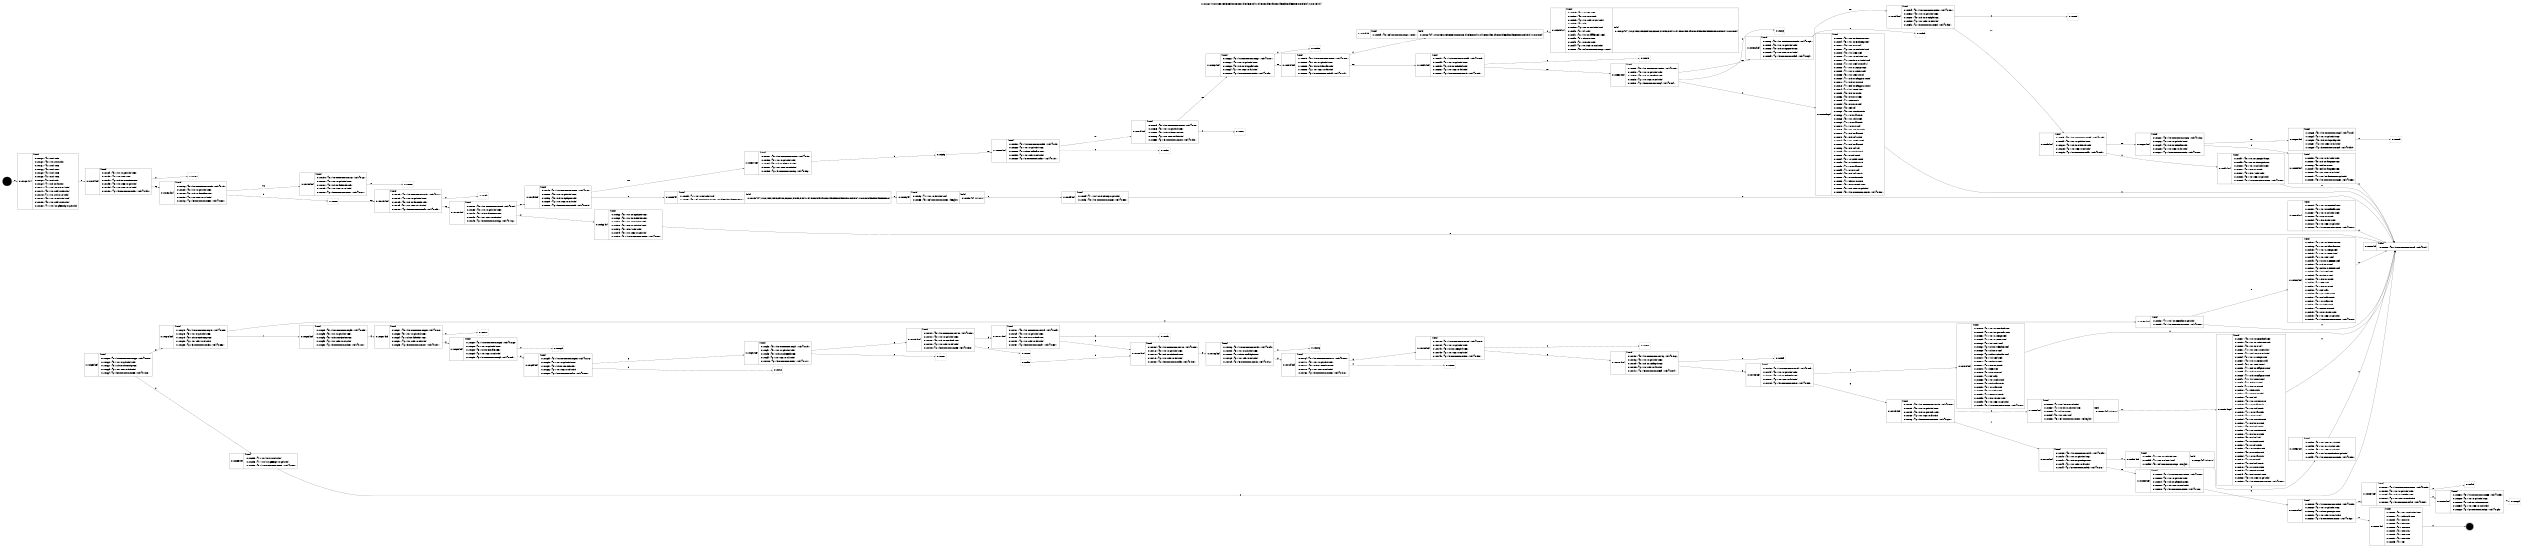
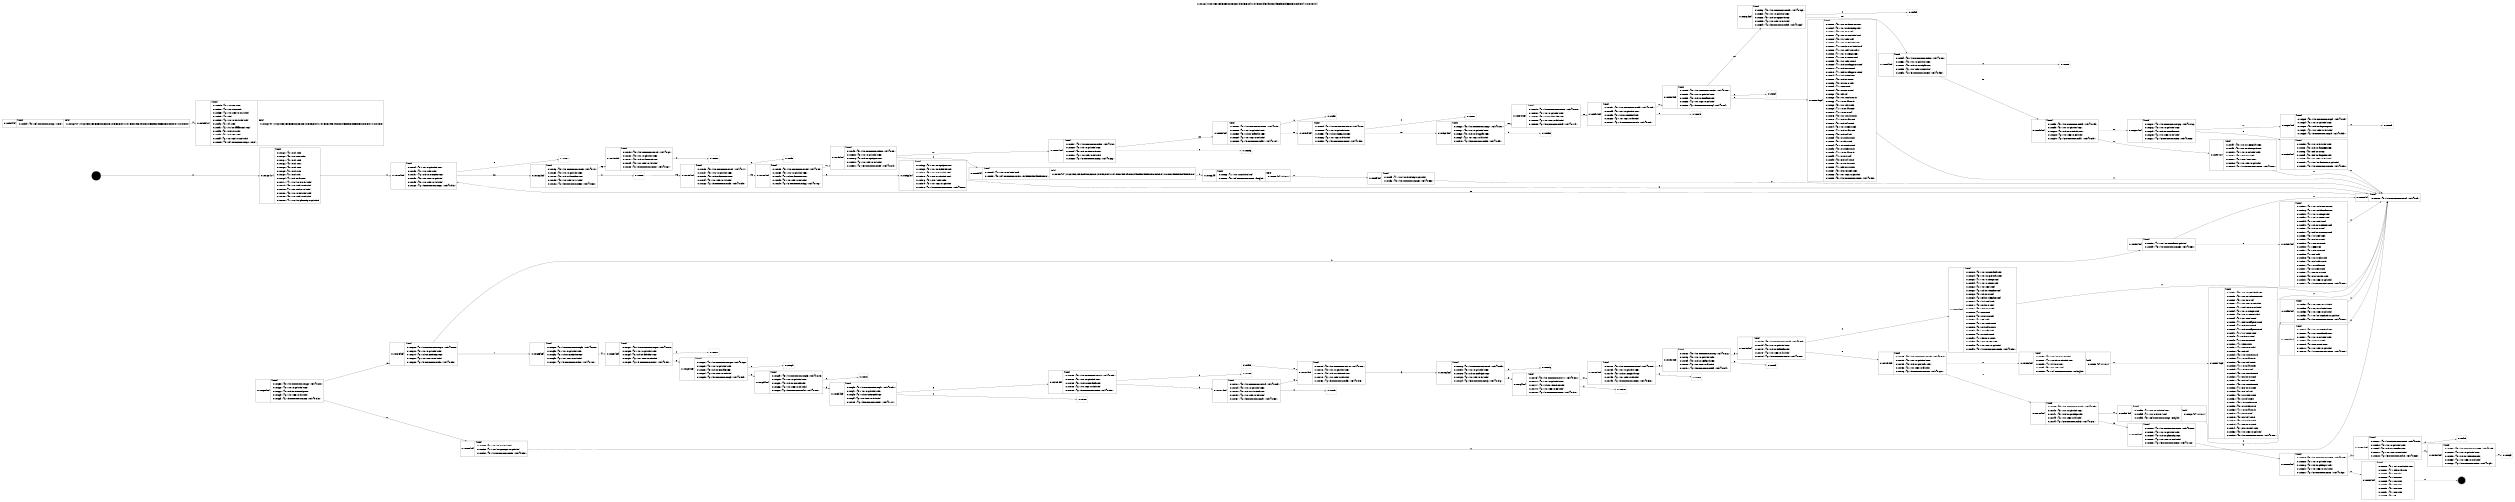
(1387, 46) -> none
(968, 153) -> (1164, 142)
none -> (1406, 193)
